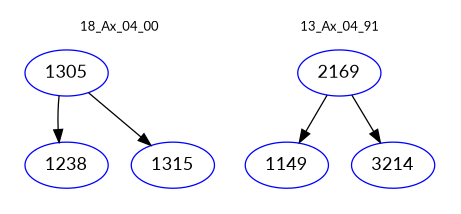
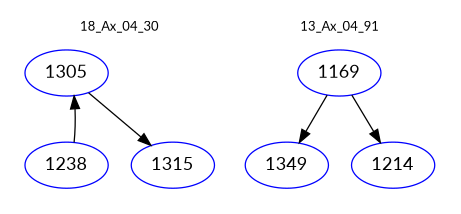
(120, 28) -> (120, 28)
(339, 73) -> (339, 73)
(58, 113) -> (75, 126)
(287, 165) -> (287, 165)
(393, 165) -> (393, 165)
